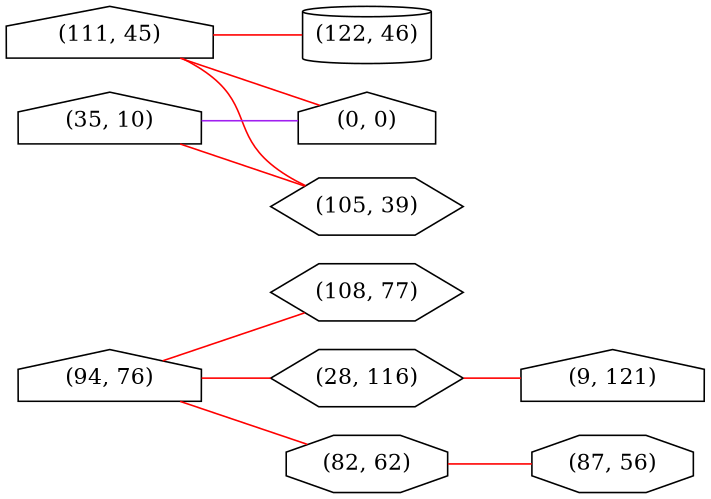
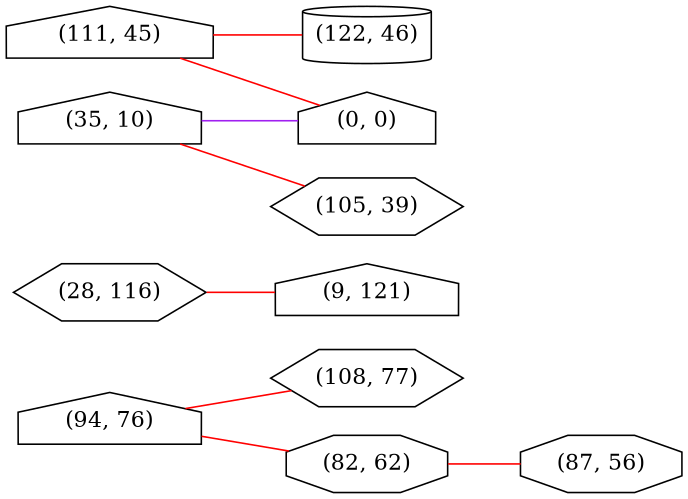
(246, 131) -> none
(236, 378) -> none
